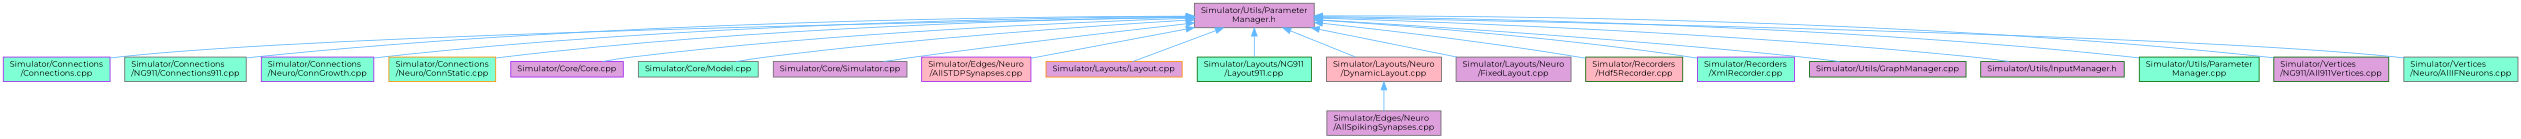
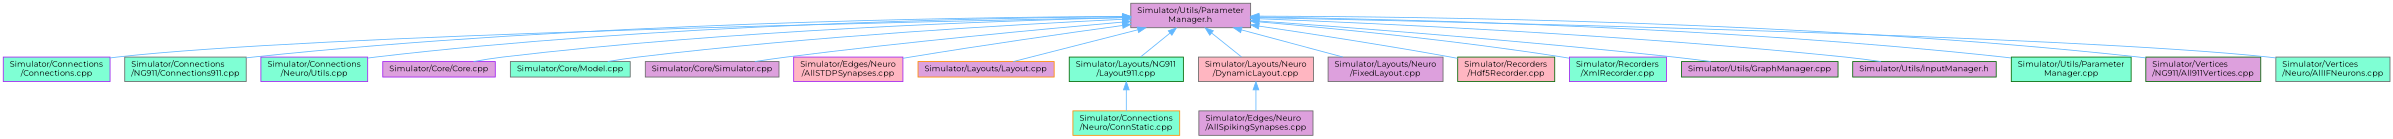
(789, 32) -> (1126, 100)
(318, 69) -> (314, 69)
